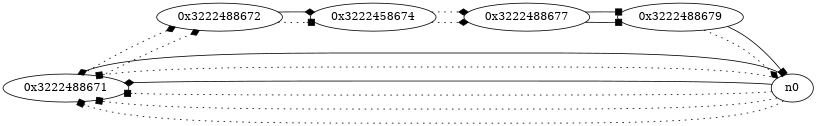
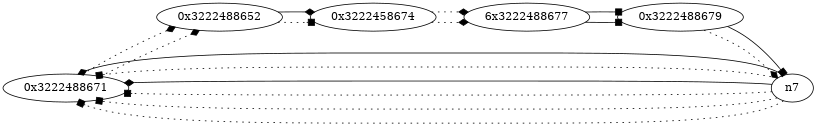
(220, 17) -> (220, 17)
(527, 17) -> (527, 17)
(792, 88) -> (792, 88)
